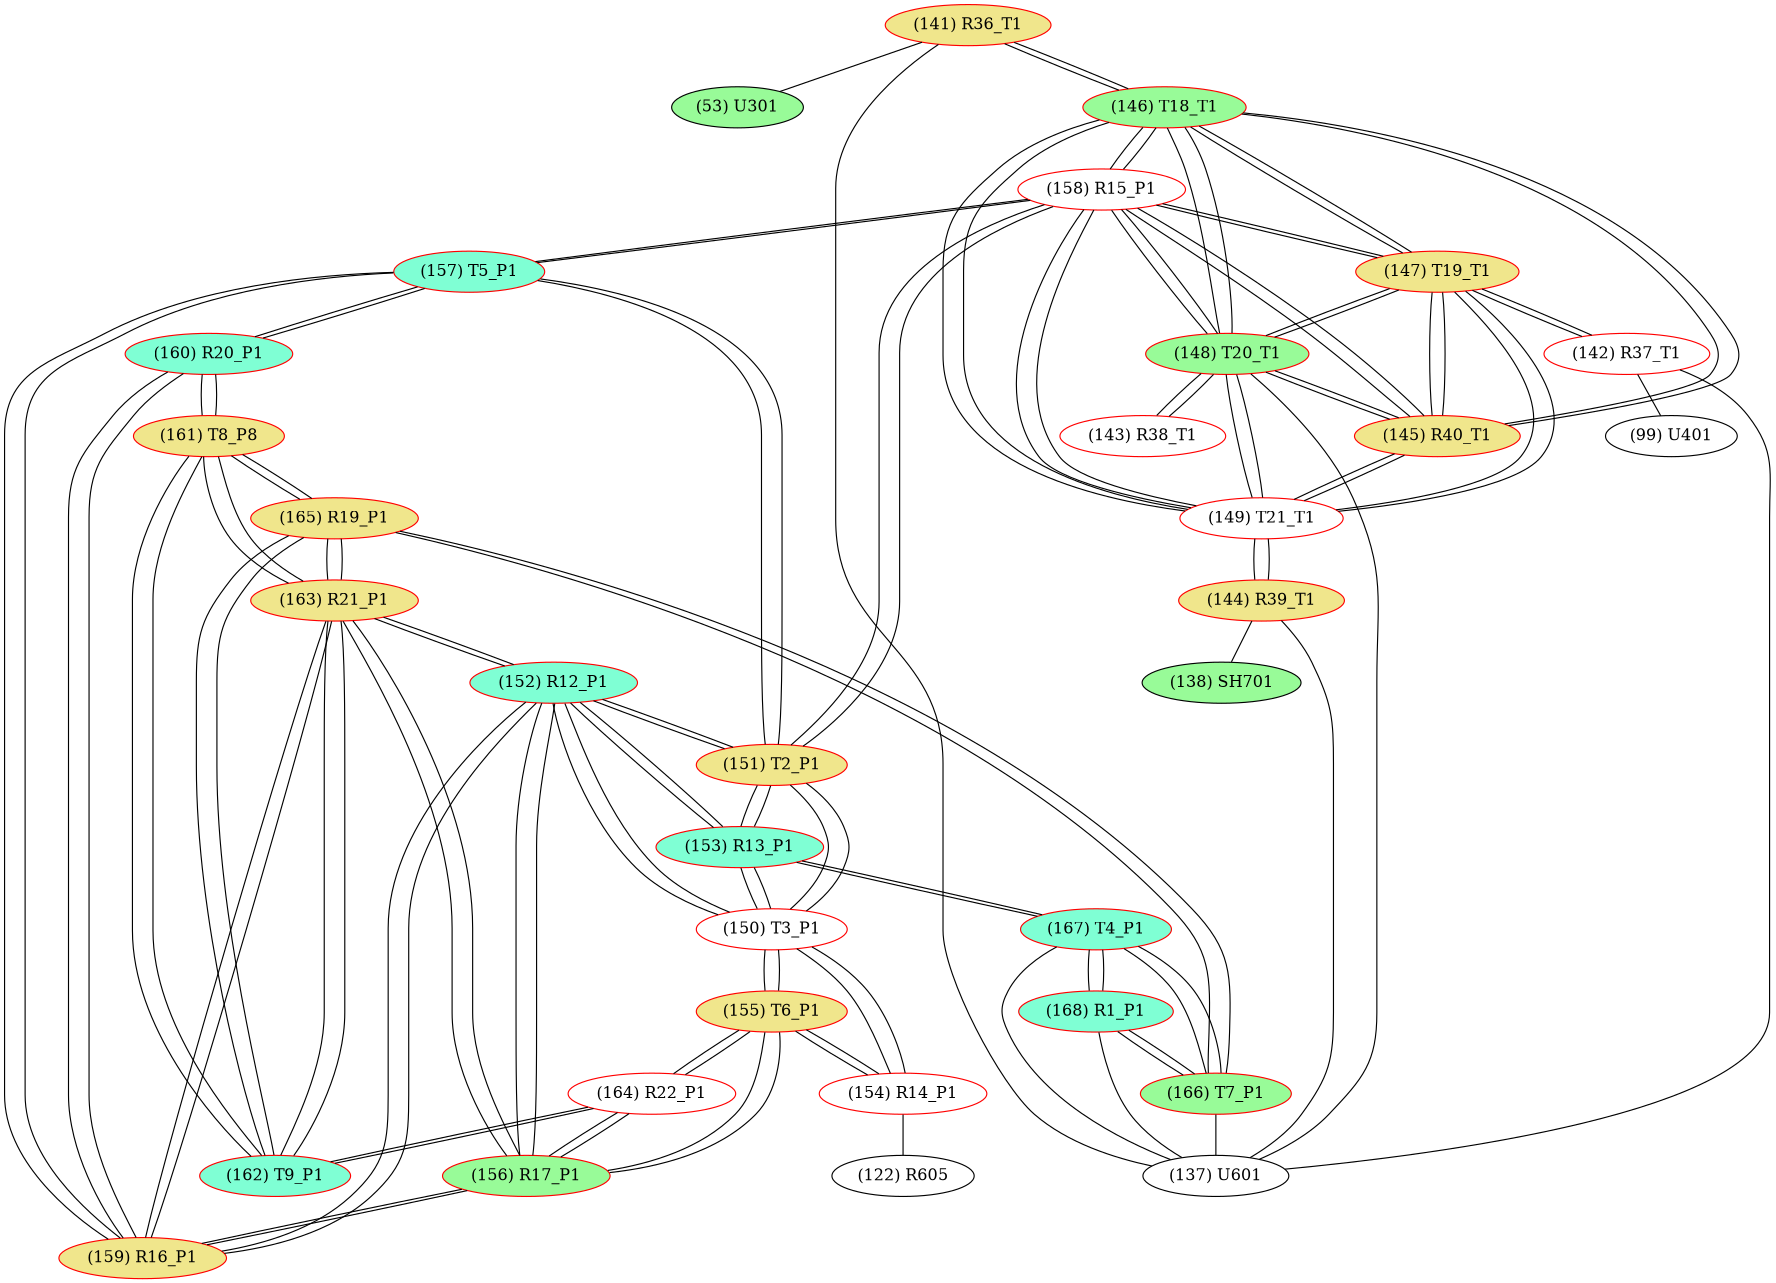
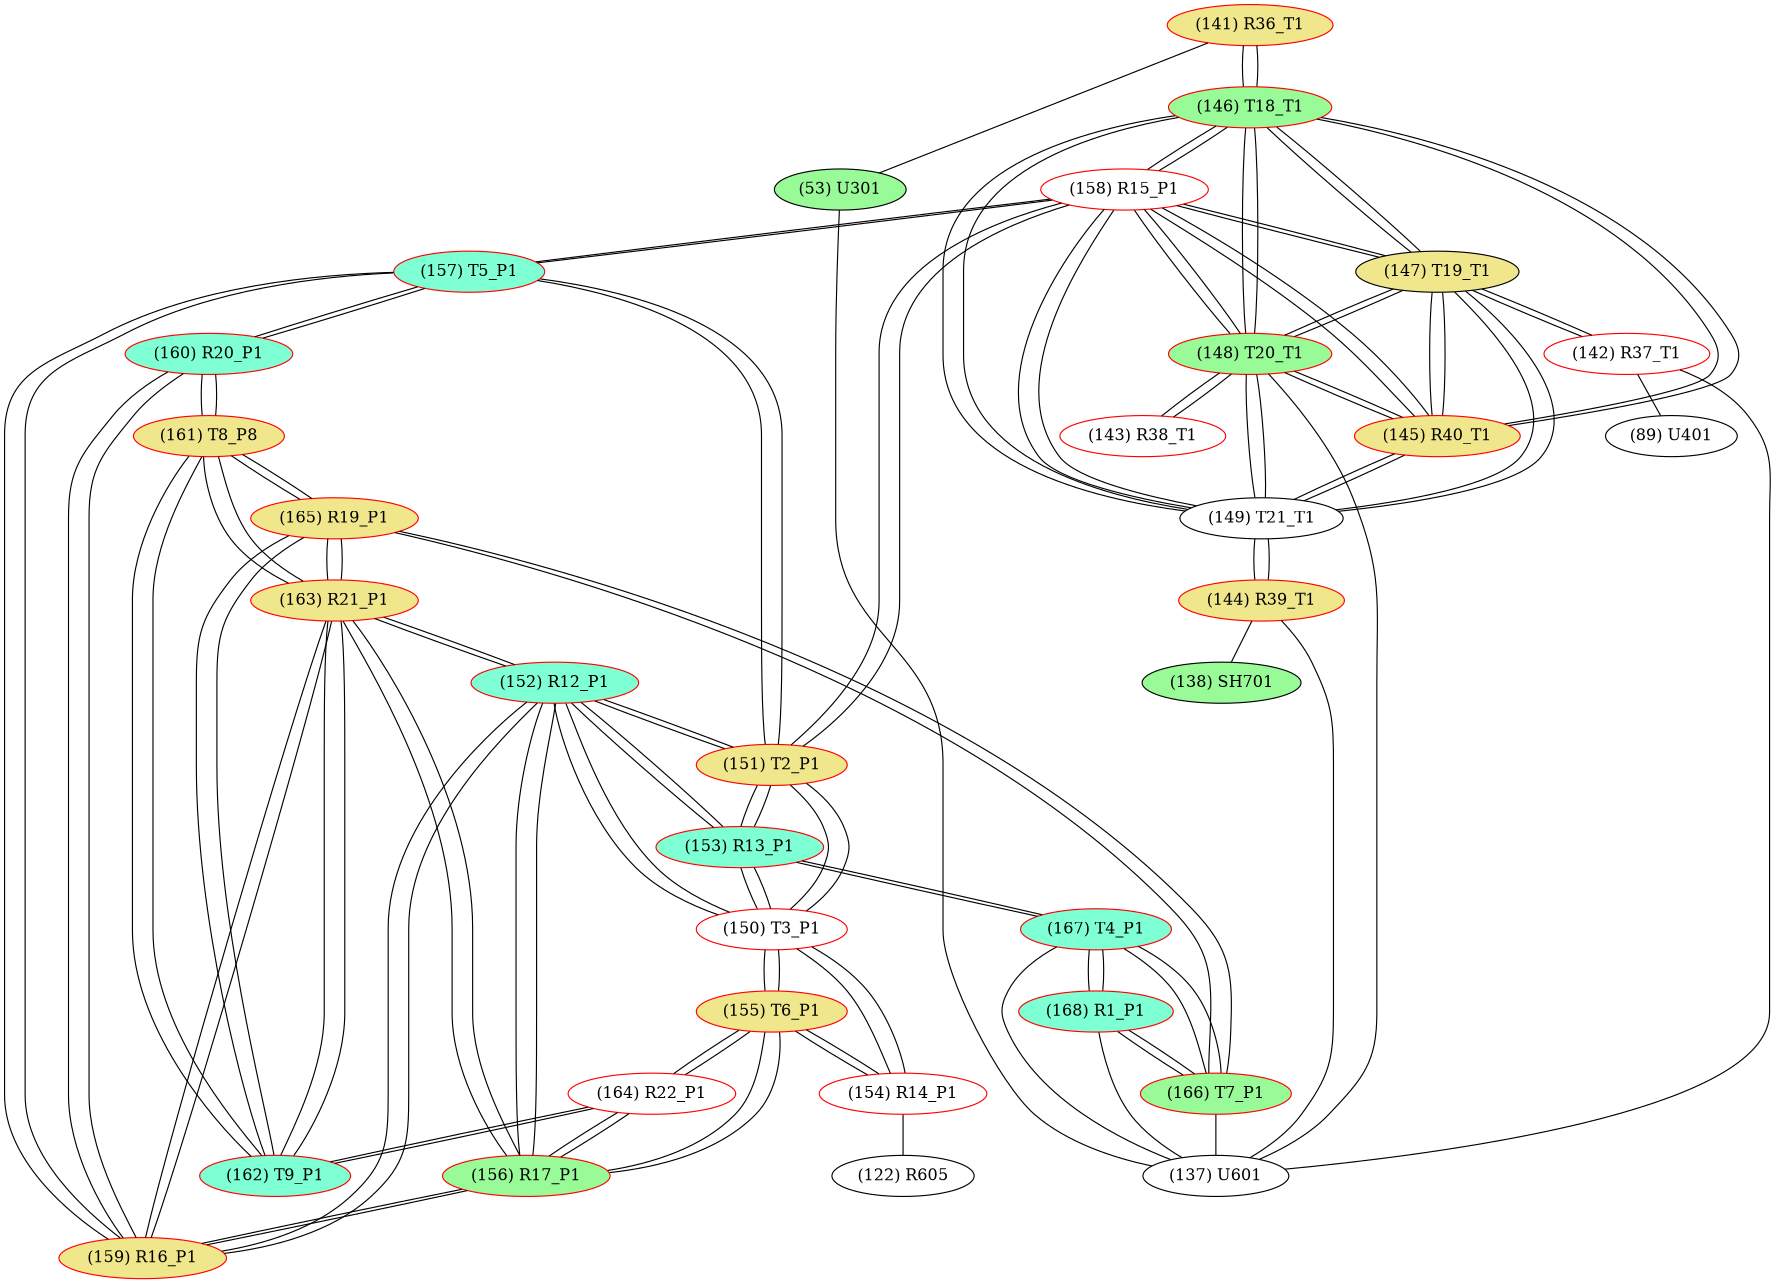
(1437, 272) -> (1437, 272)
(1671, 436) -> (1671, 436)
(1262, 518) -> (1262, 518)
(866, 612) -> (929, 699)
